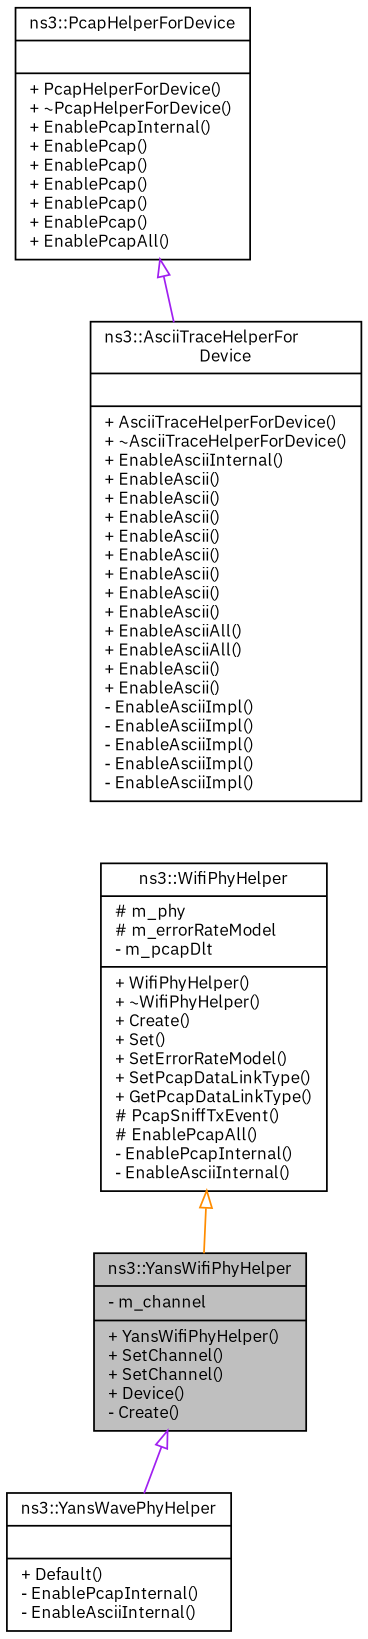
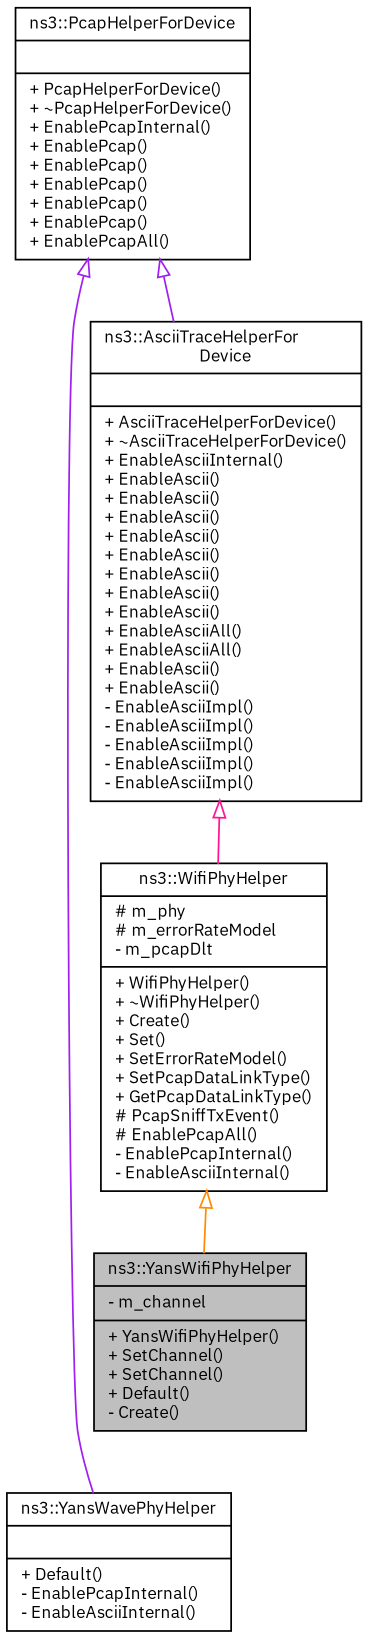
none -> (219, 841)
(147, 1394) -> (149, 1394)
(153, 1470) -> (68, 885)
